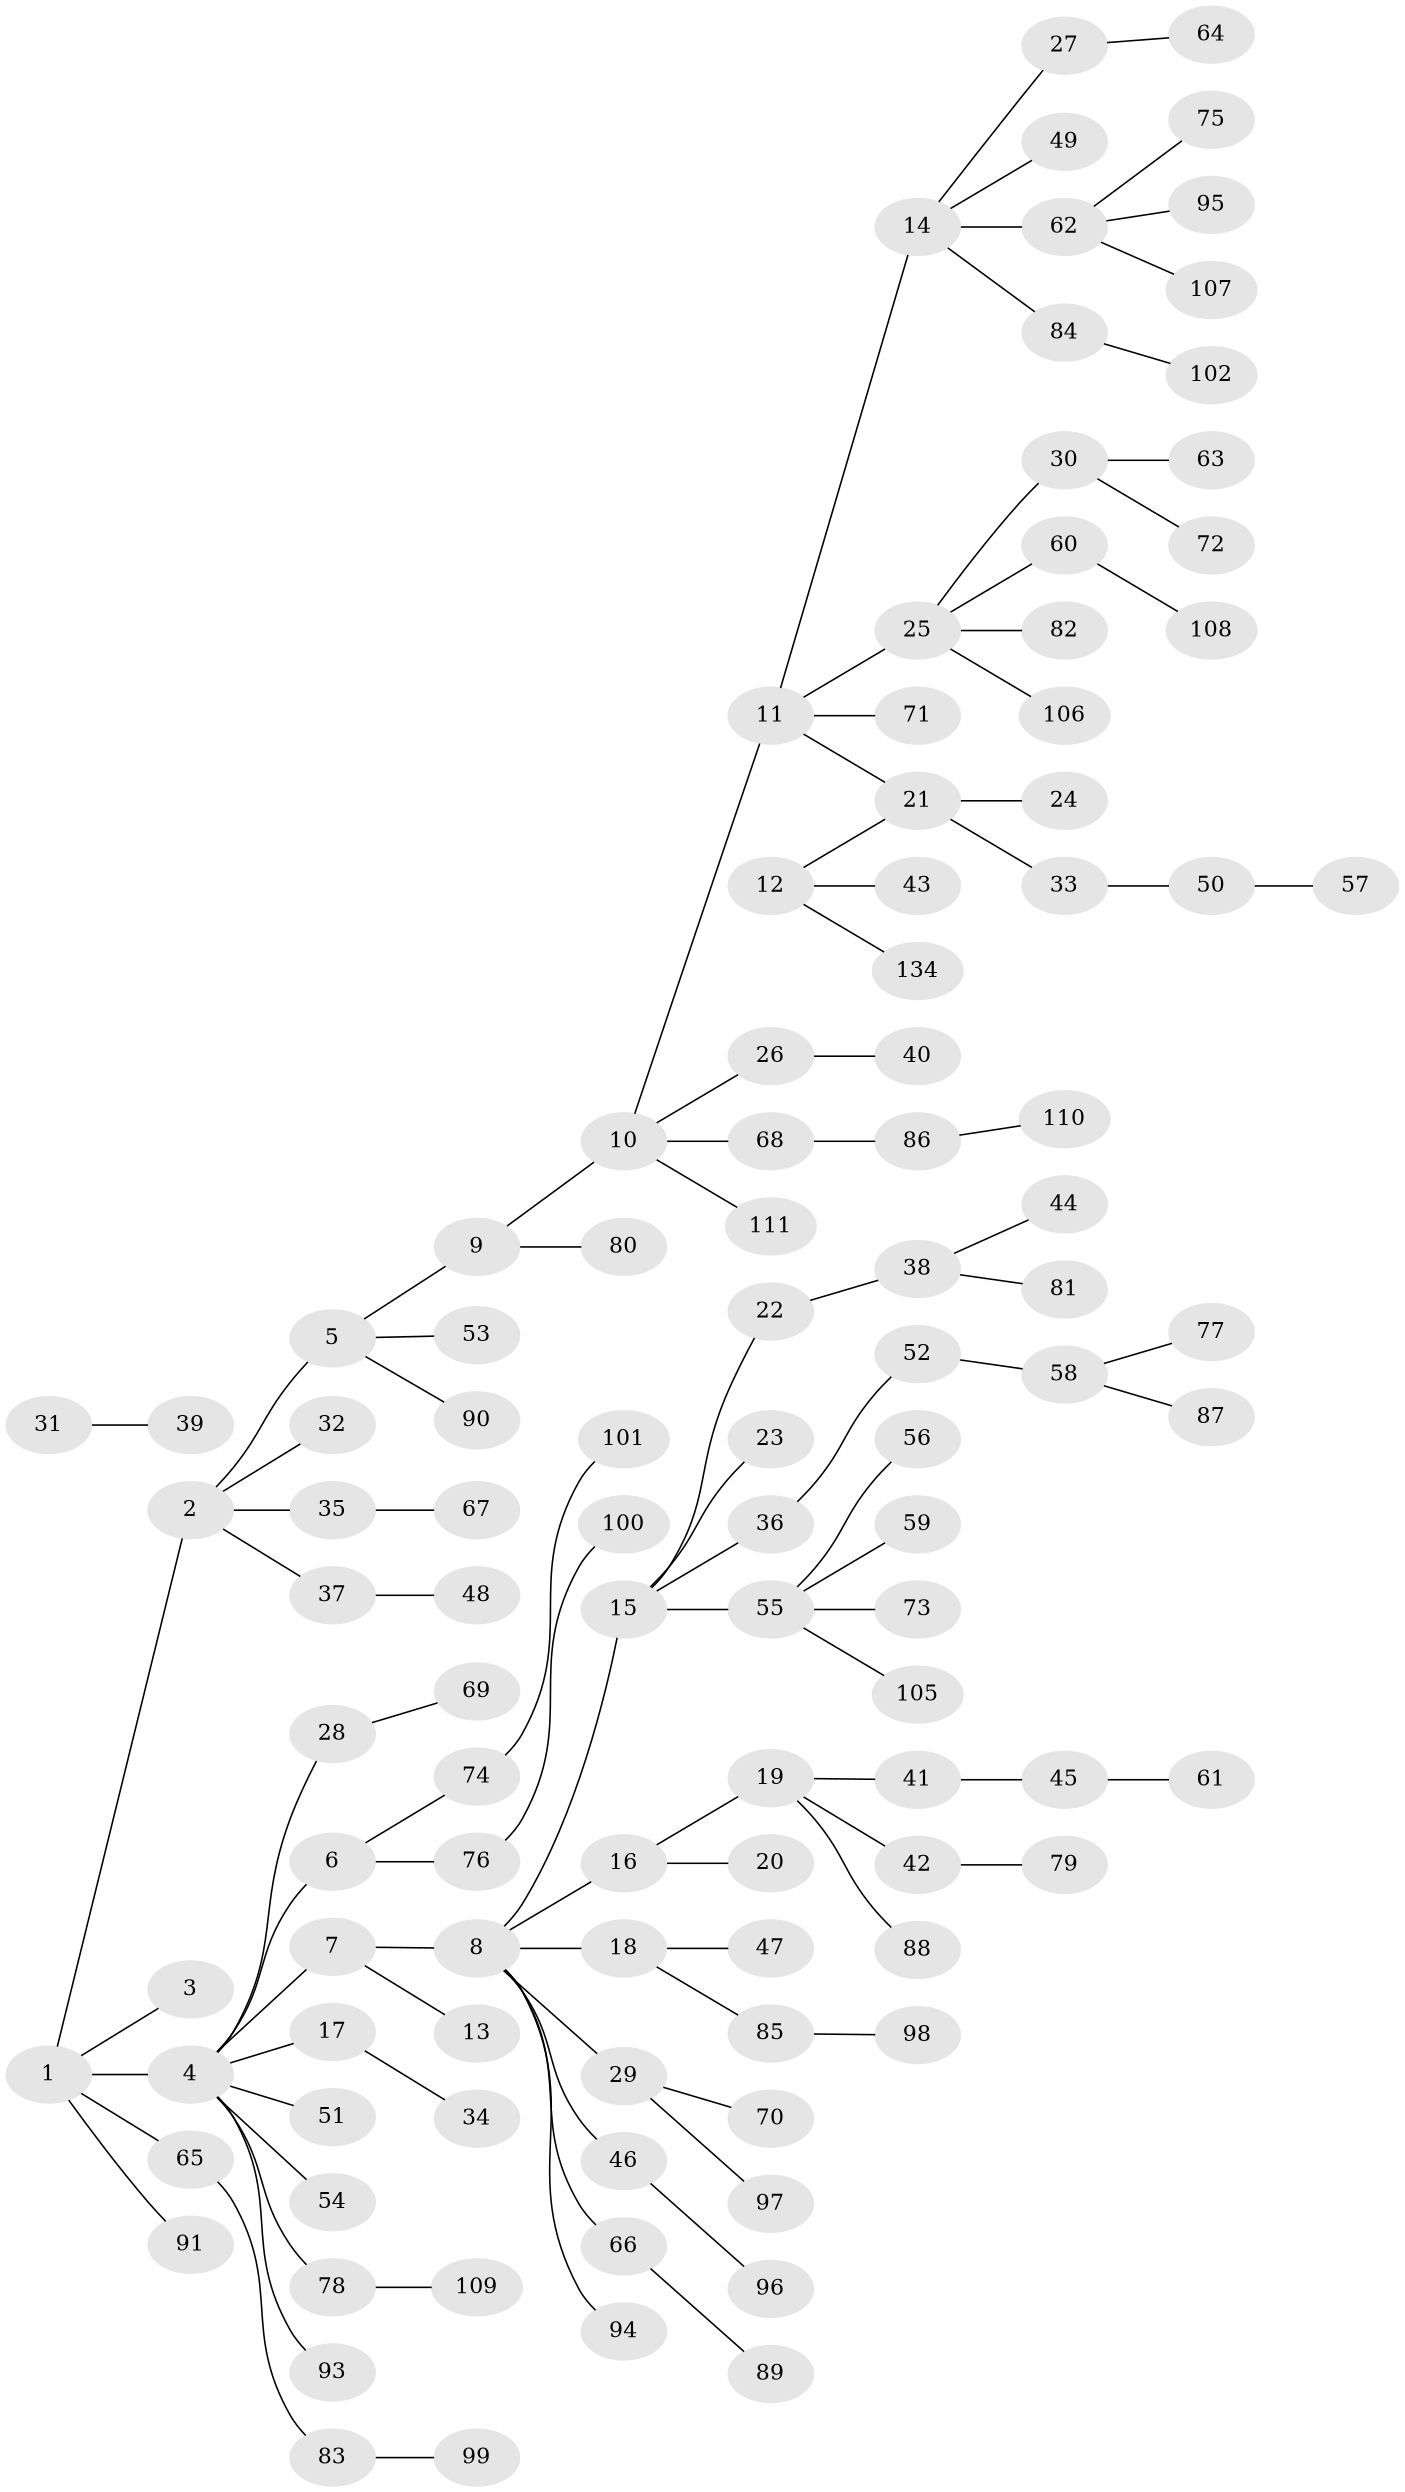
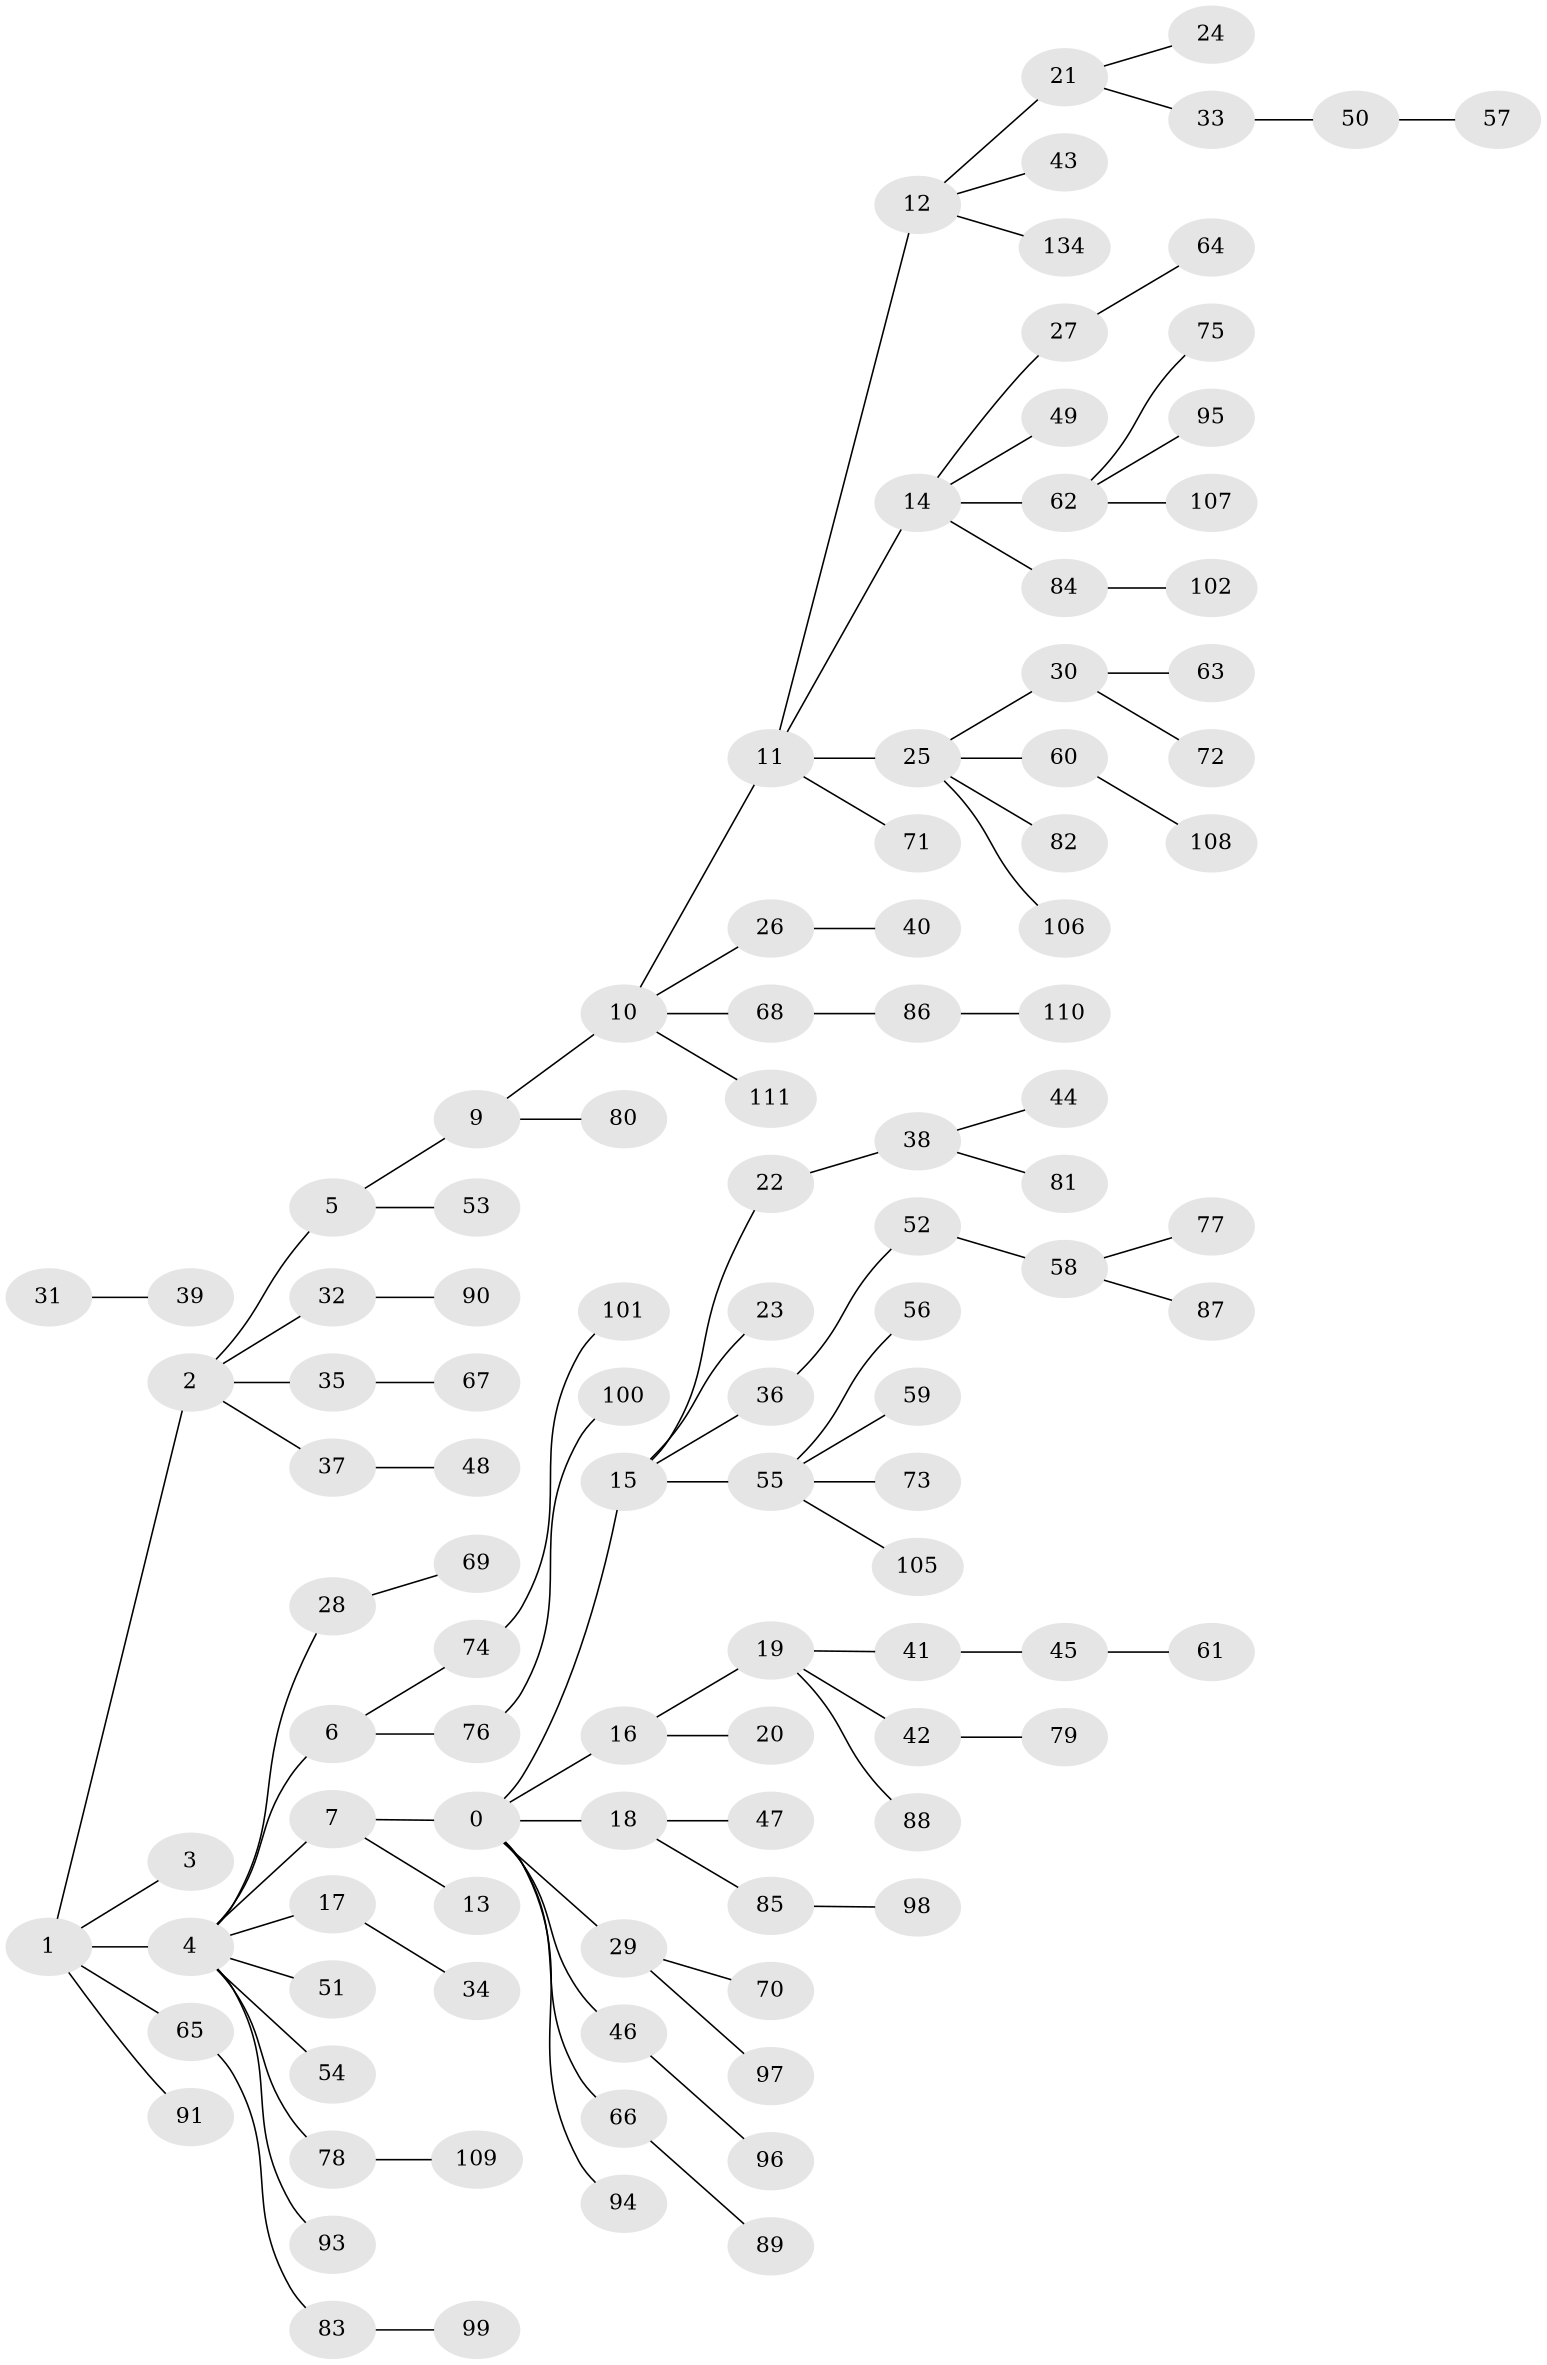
(844, 758) -> (844, 482)
(405, 1379) -> (405, 1297)
(477, 1948) -> (477, 1821)
